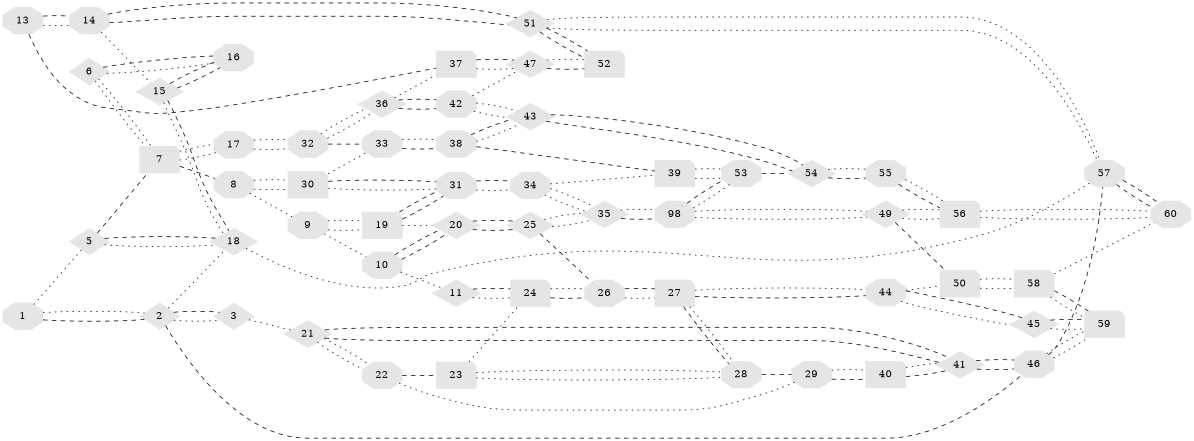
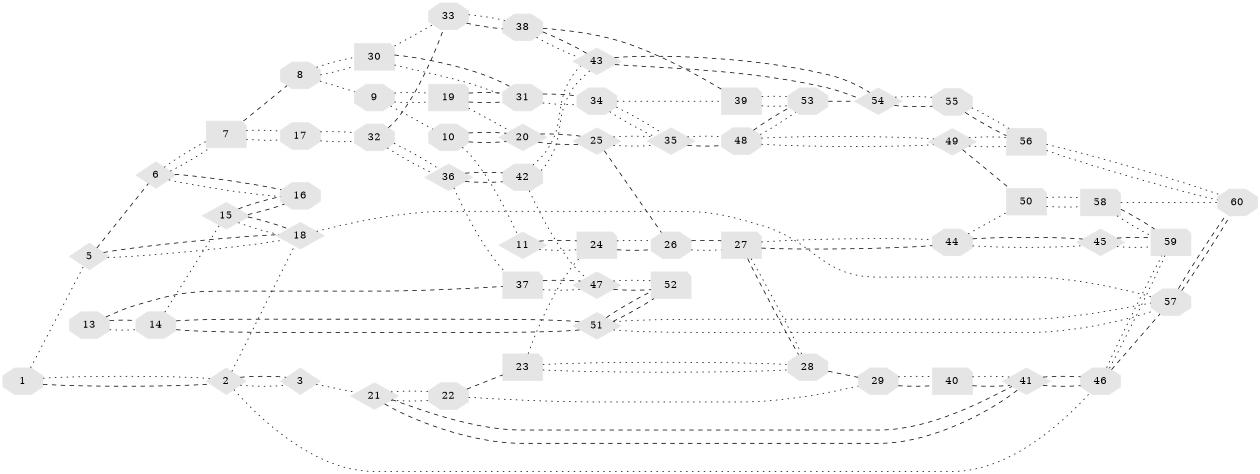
(122, 203) -> (123, 216)
(675, 214) -> (741, 141)
(579, 438) -> (661, 471)
